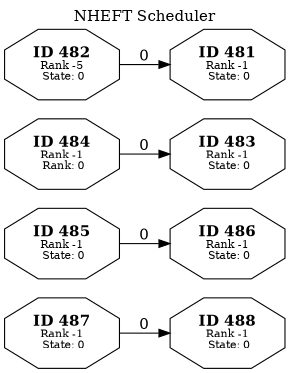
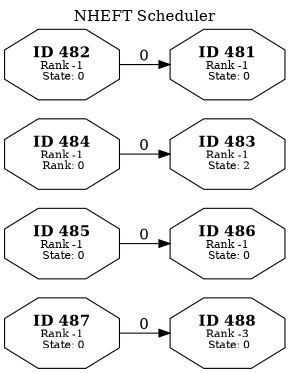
(62, 66) -> (62, 66)
(228, 166) -> (228, 166)
(228, 334) -> (228, 334)
